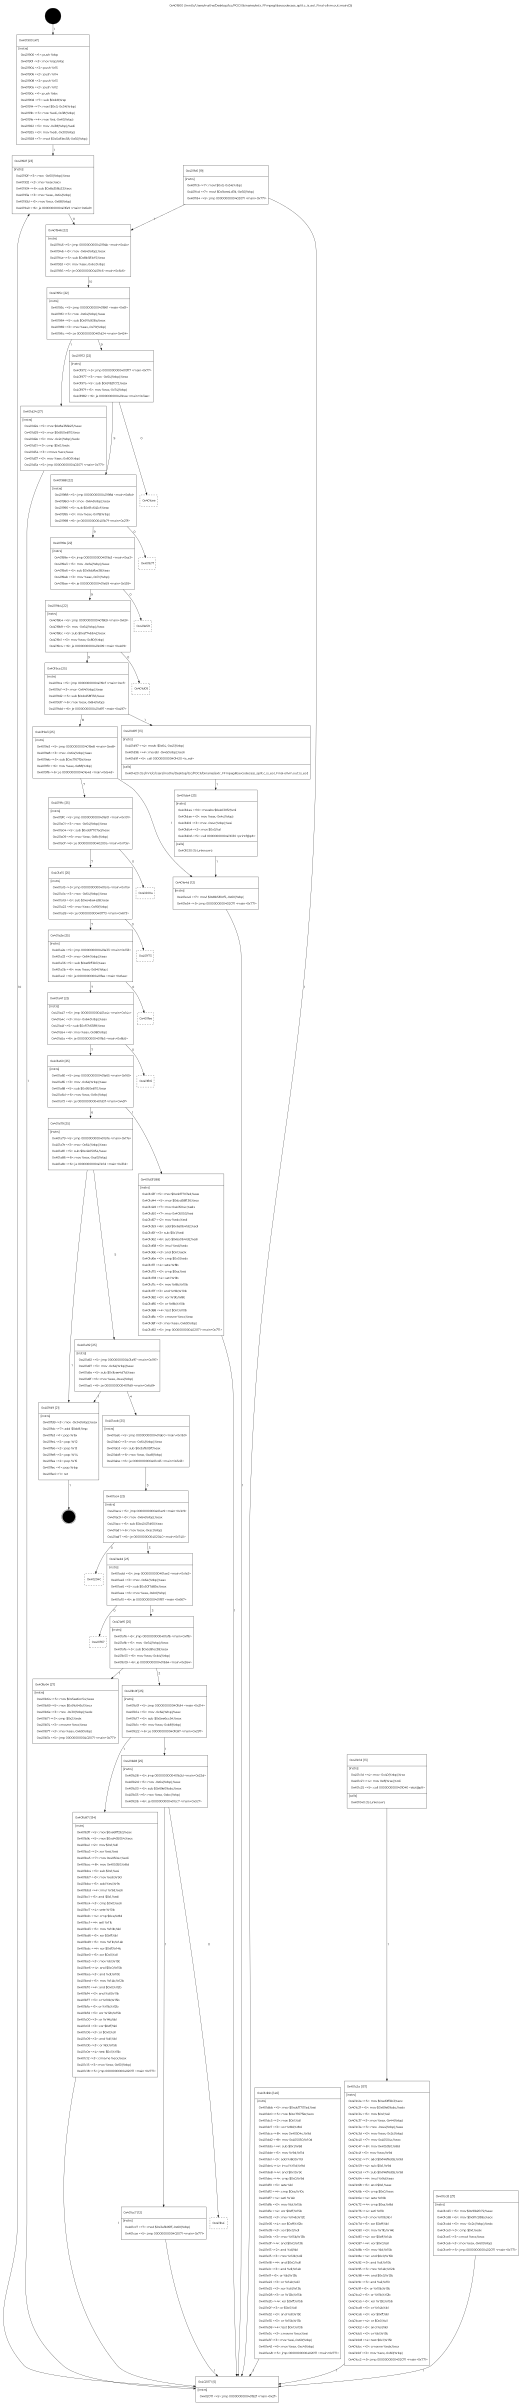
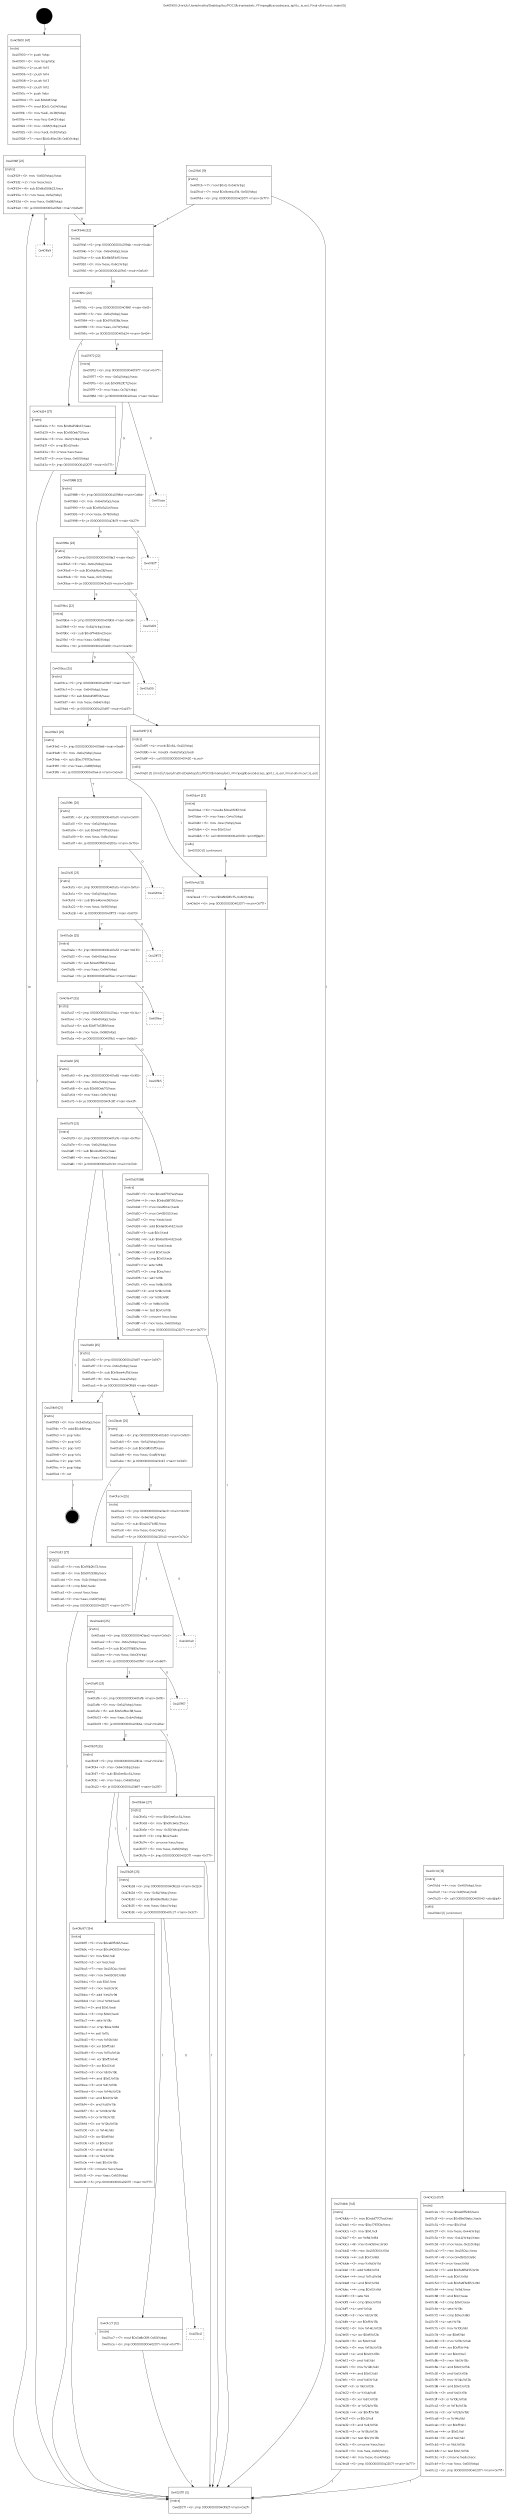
none -> (44, 251)
none -> (100, 1503)
none -> (210, 2173)
